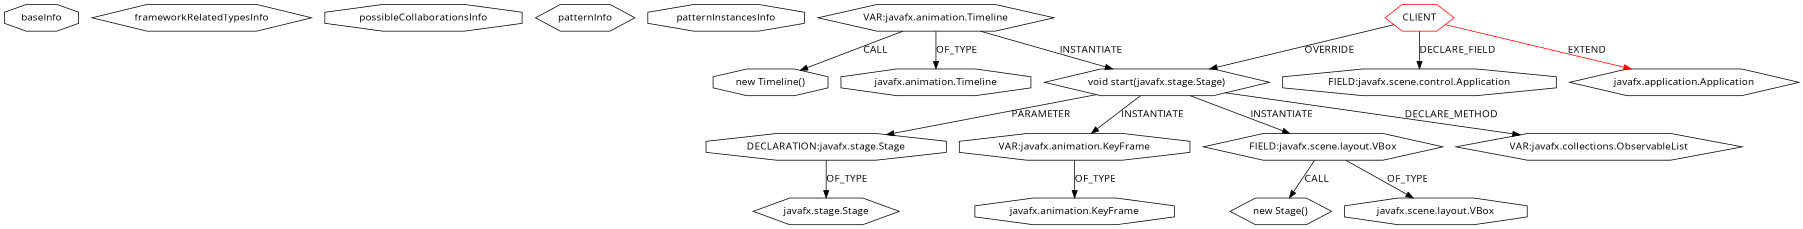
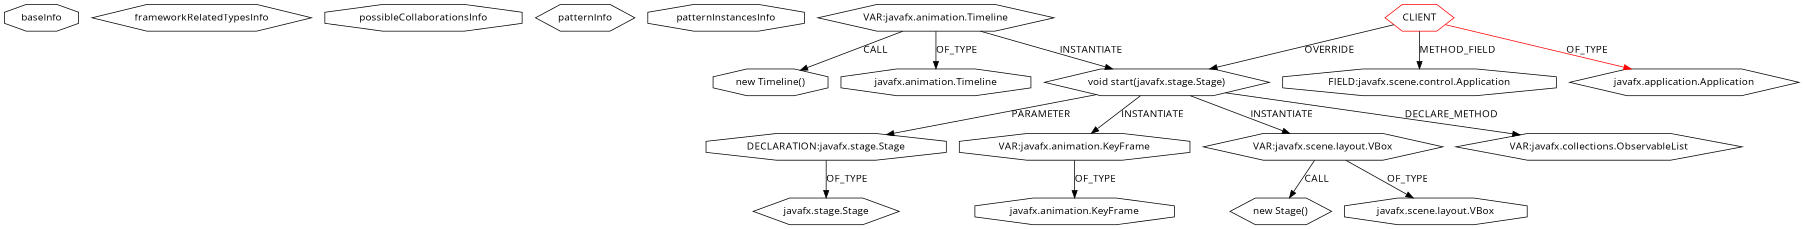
(1458, 50) -> (1458, 50)
(1587, 50) -> (1587, 50)
(1323, 147) -> (1323, 147)
